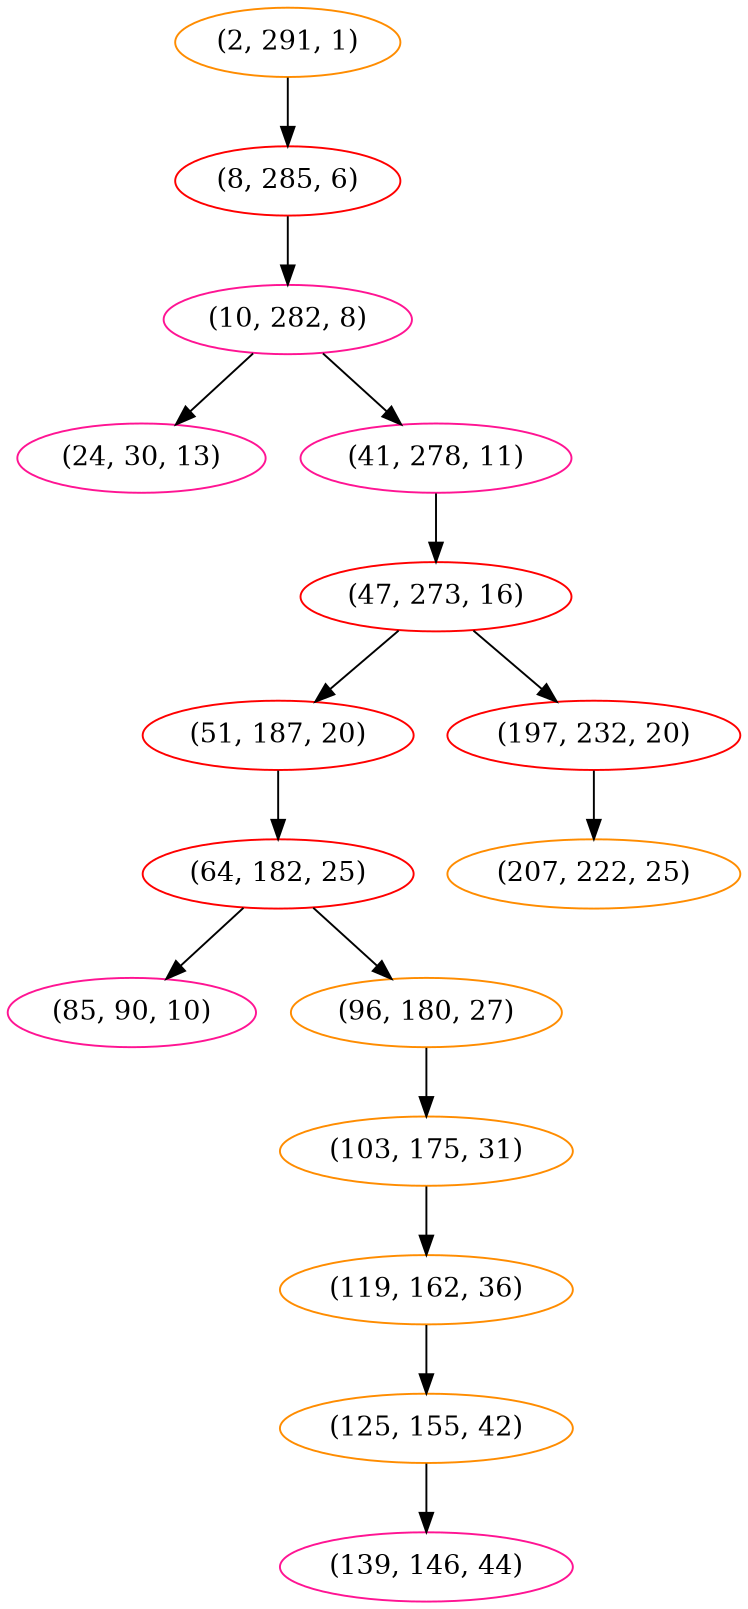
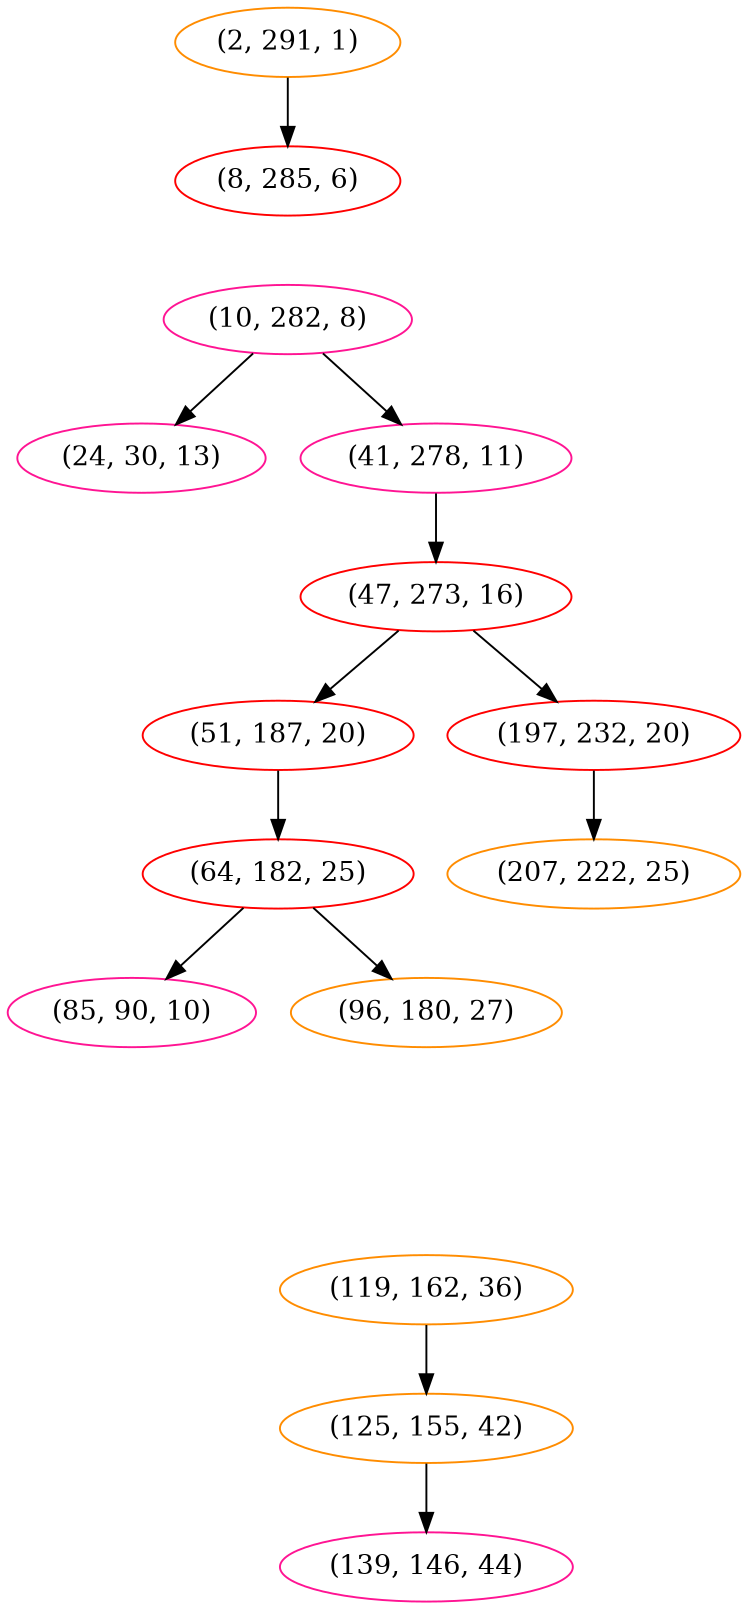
(288, 241) -> none
(426, 1151) -> none
